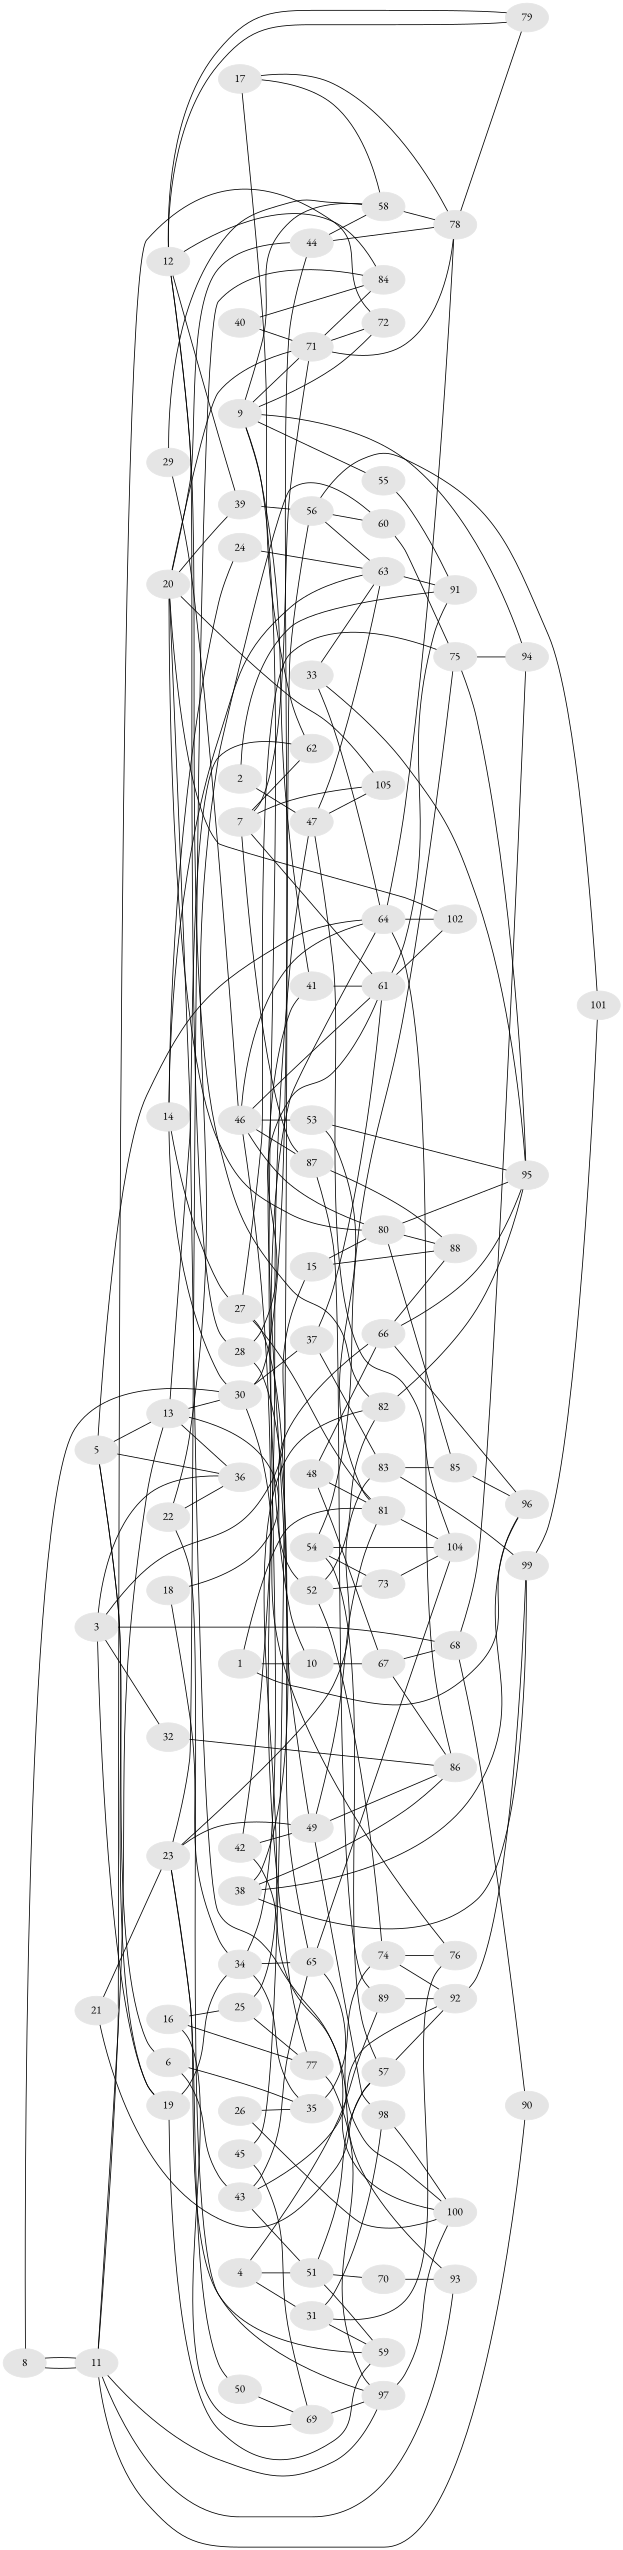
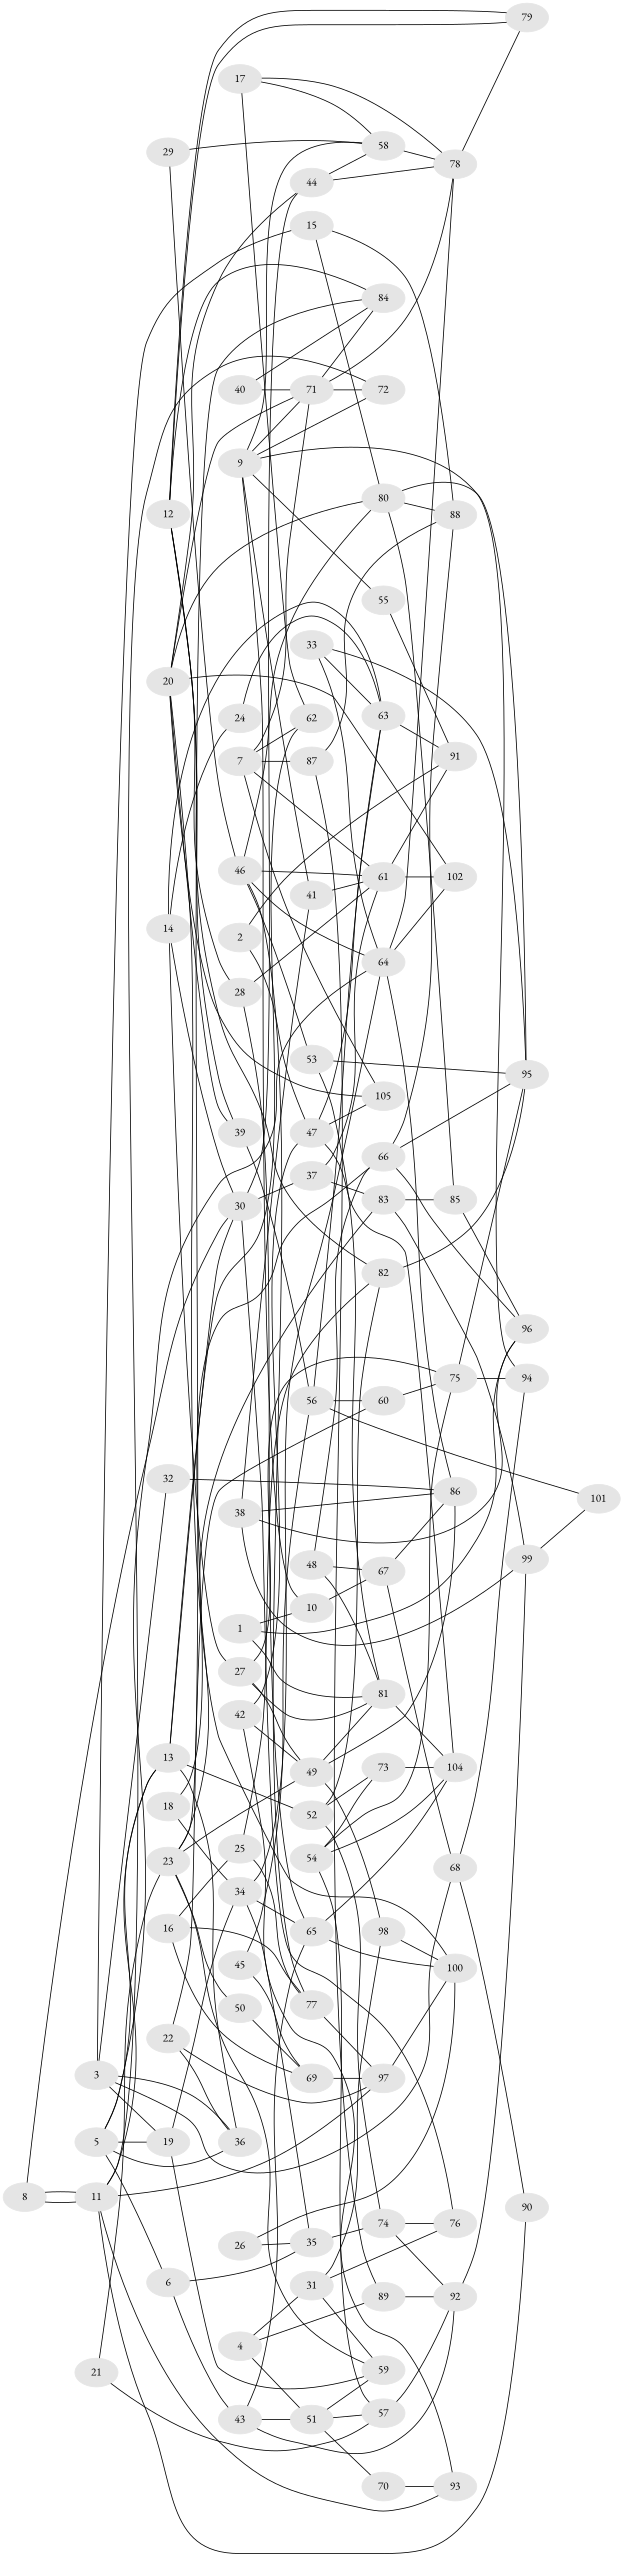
(276, 1142) -> none
